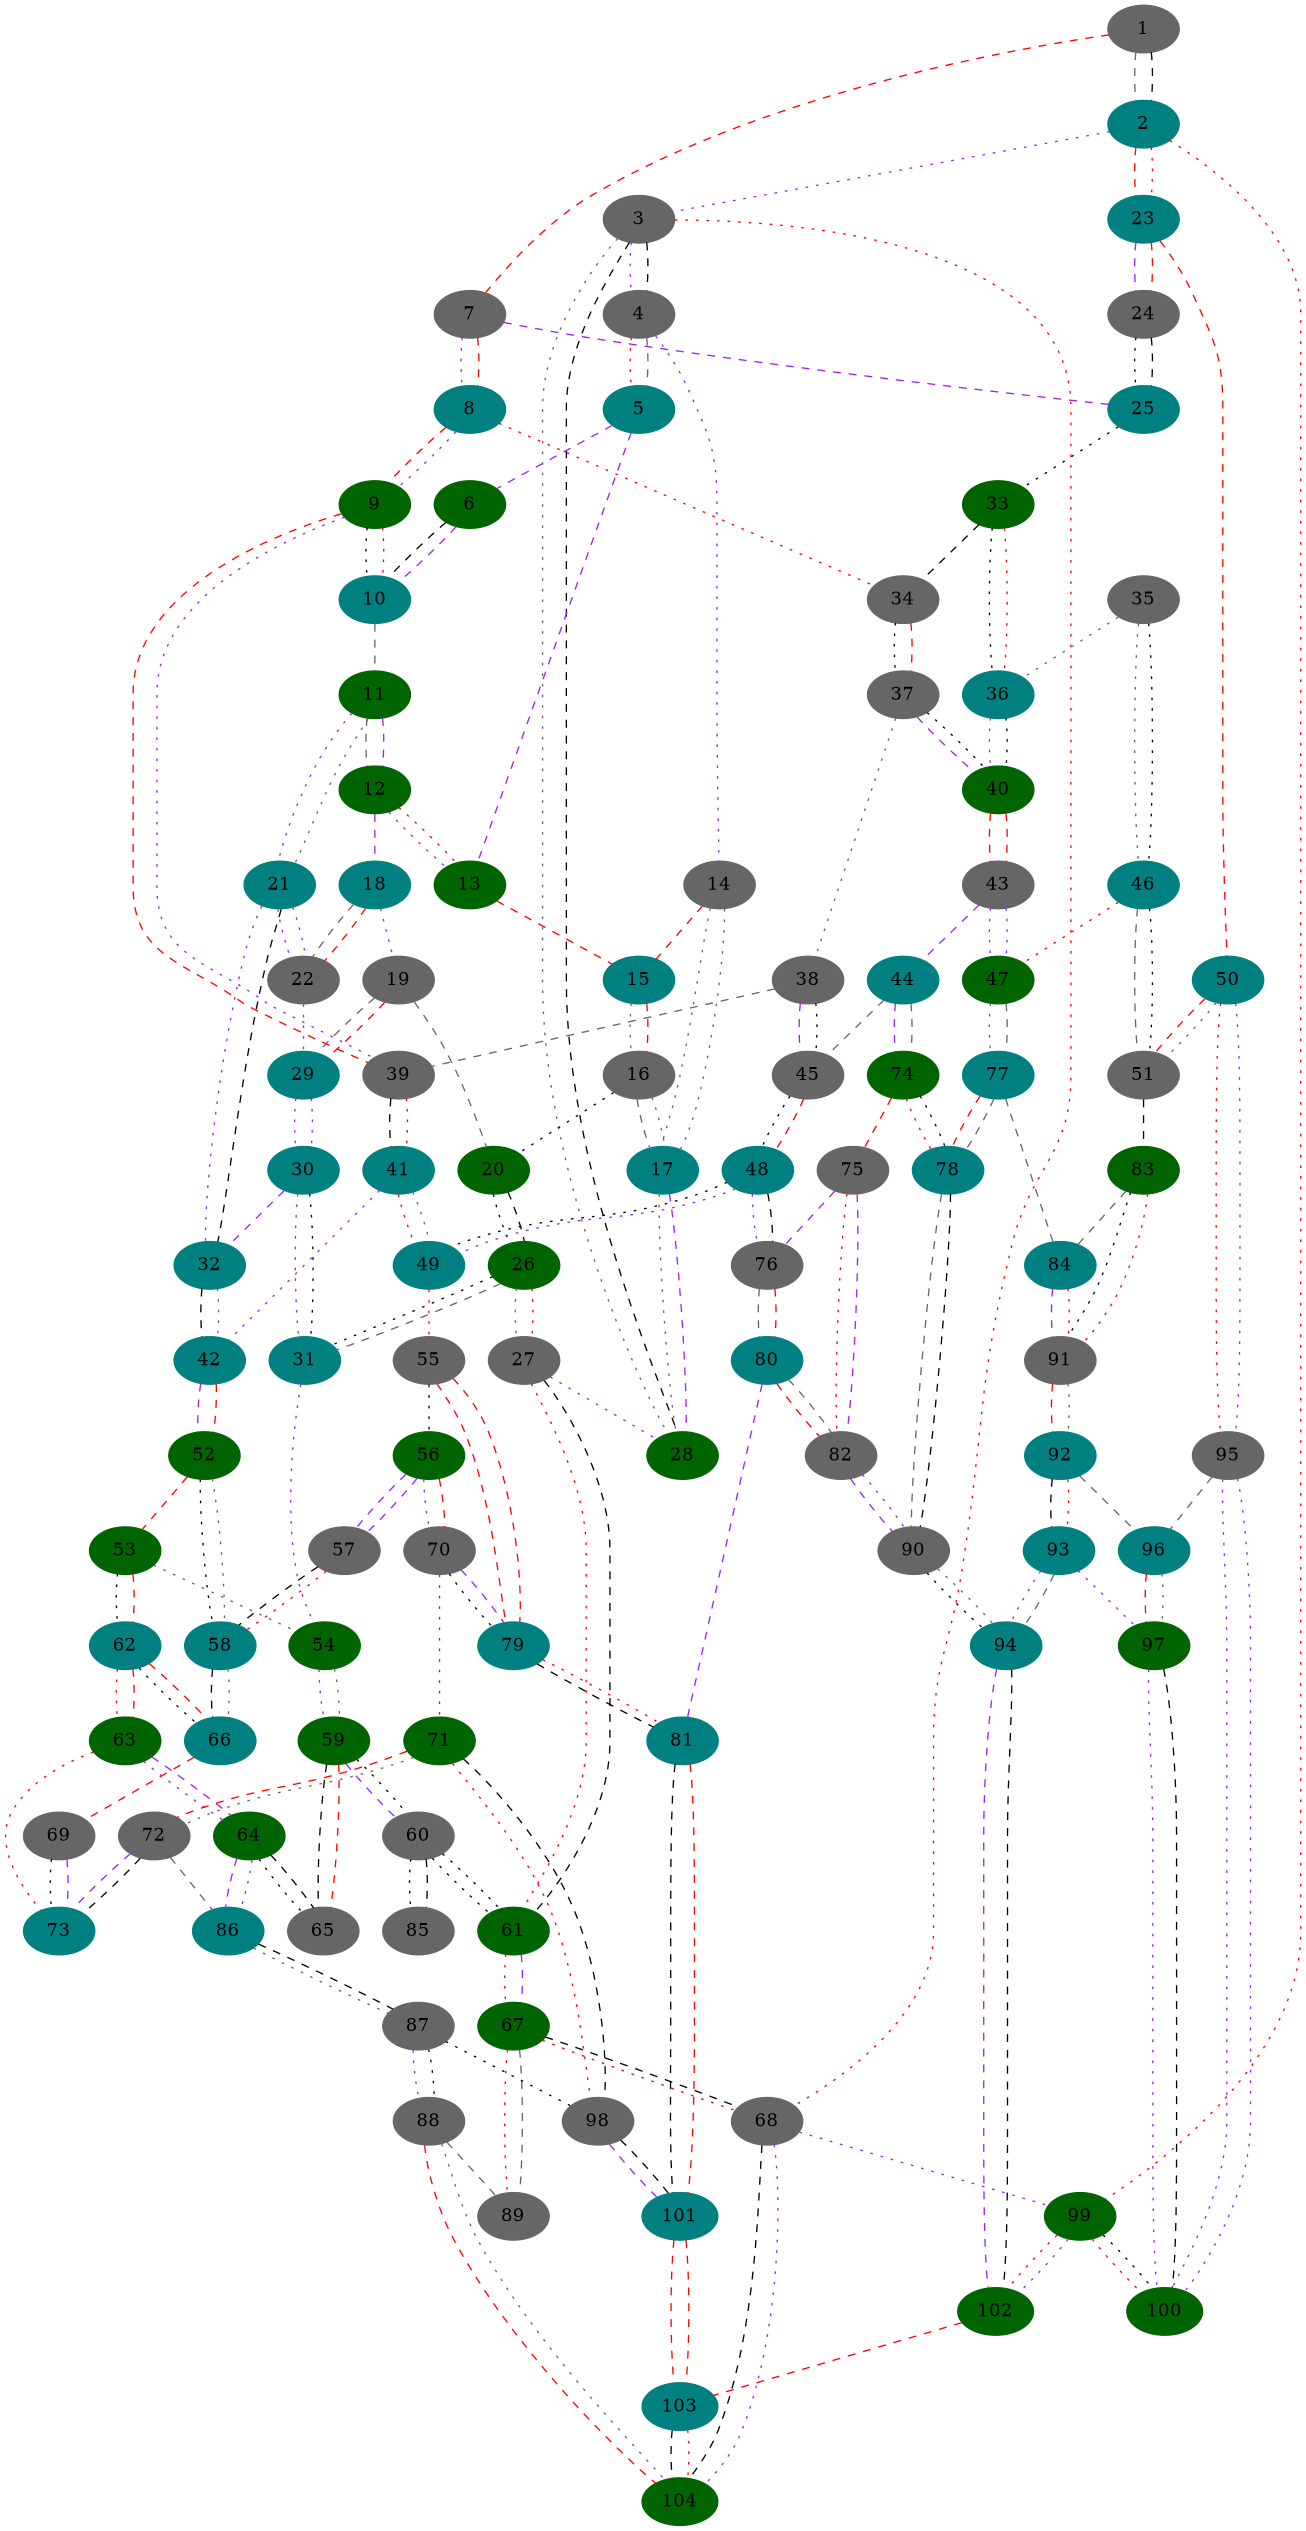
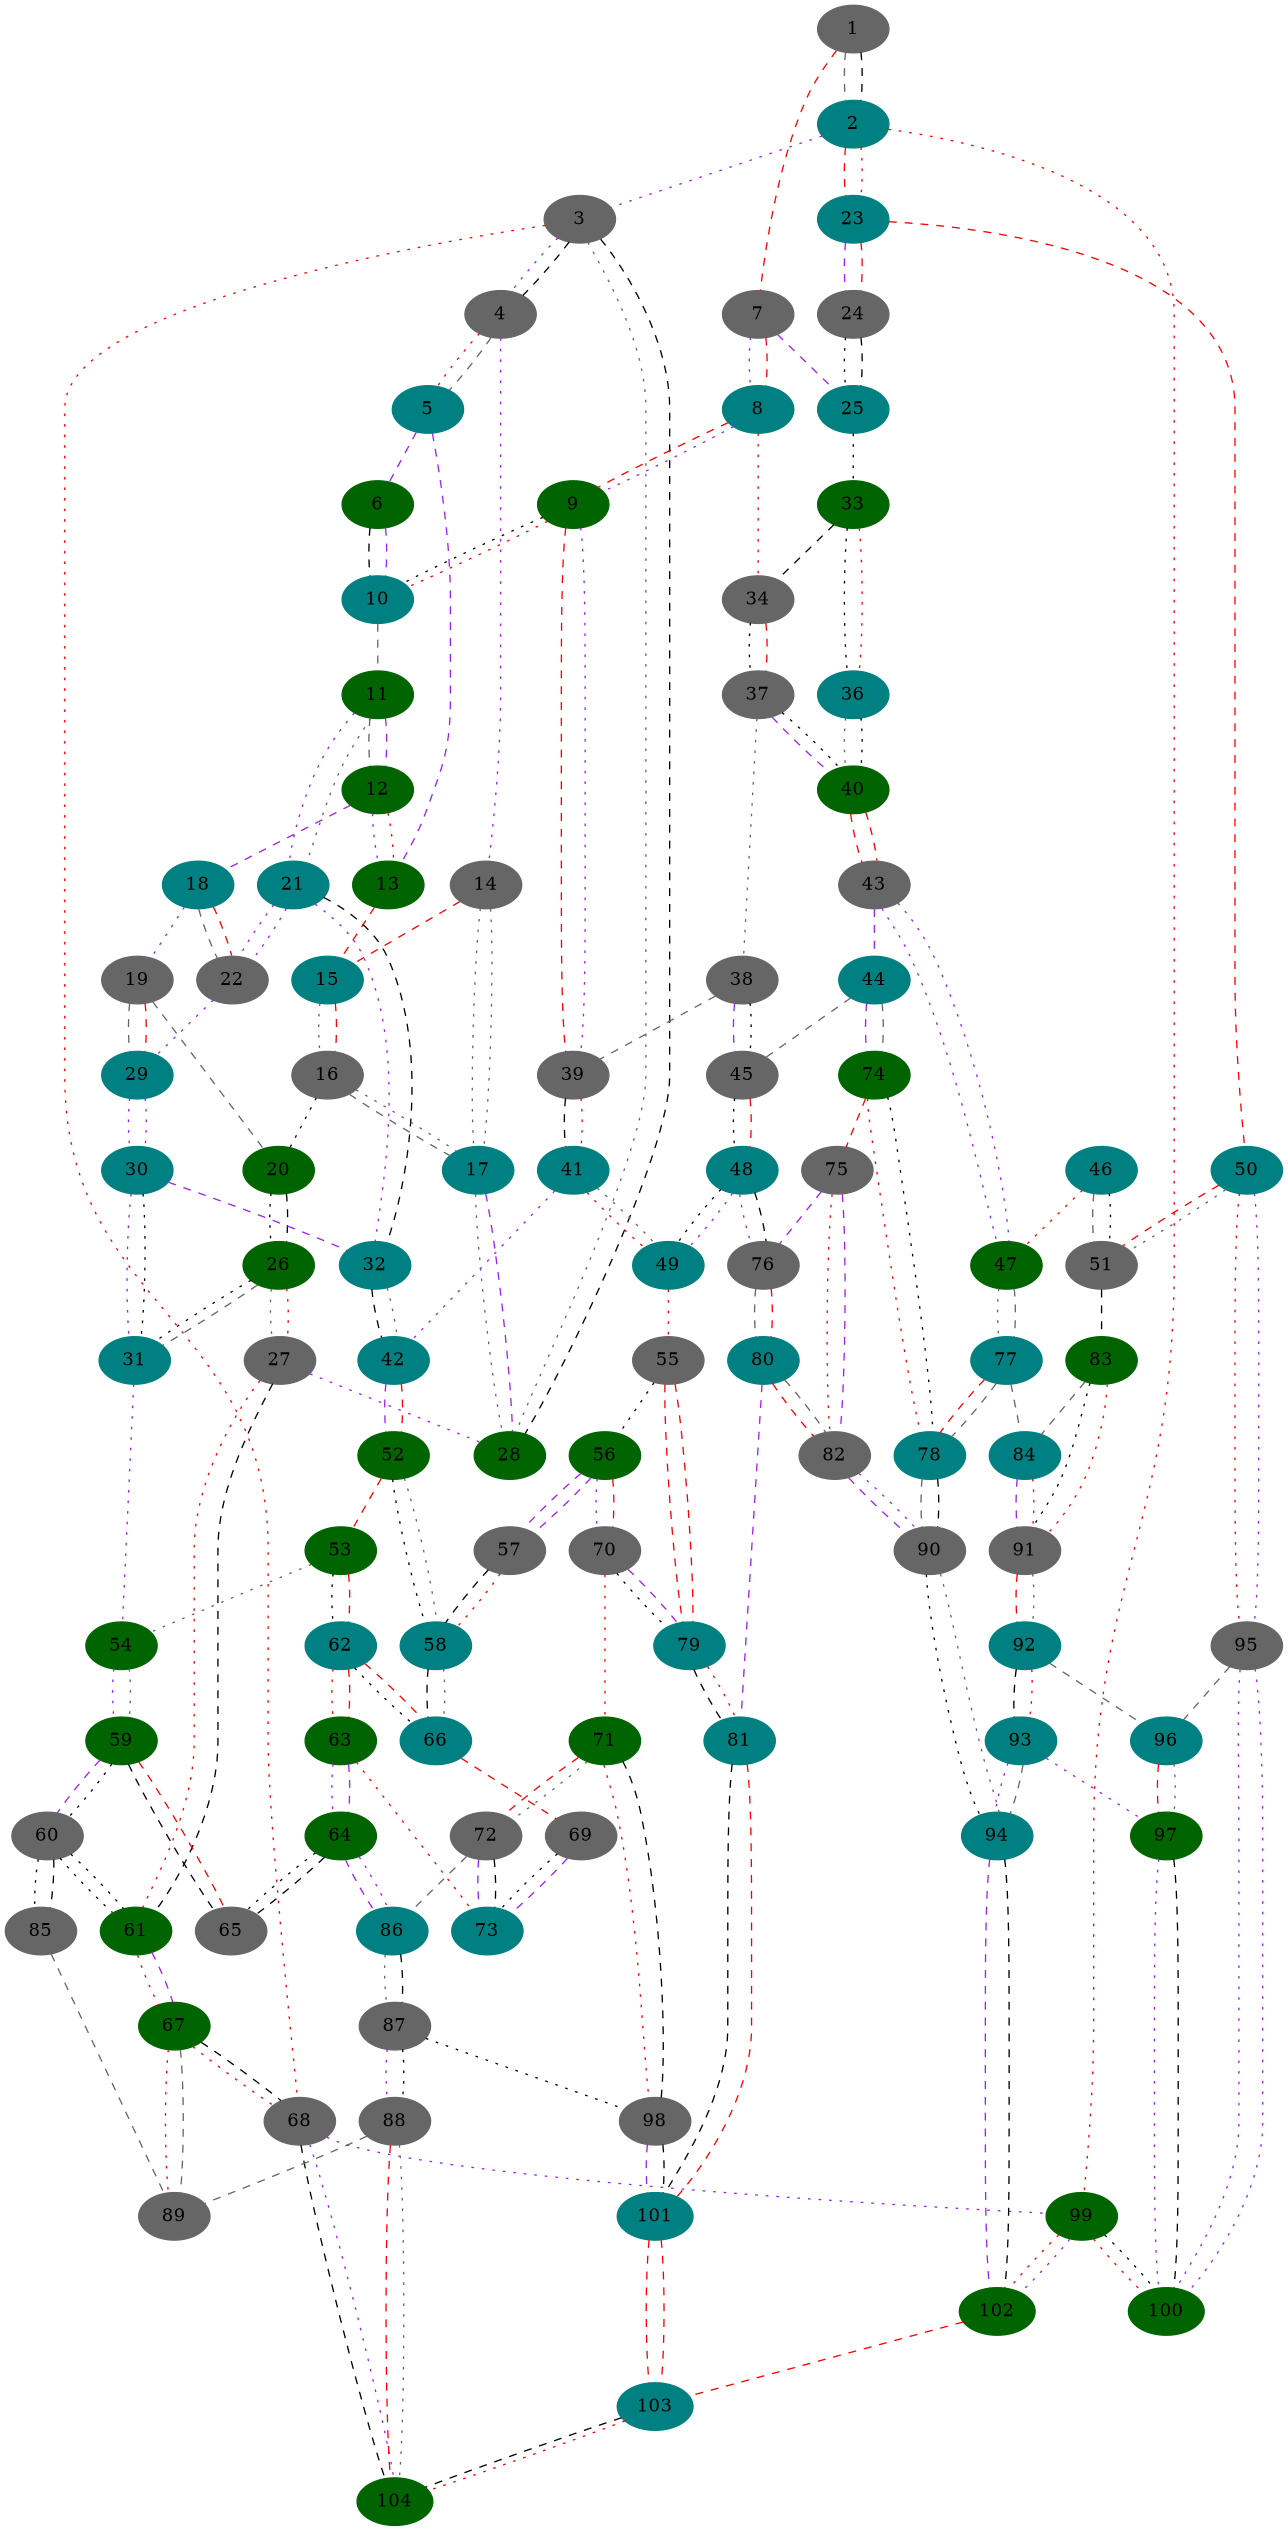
(1144, 600) -> none
none -> (108, 2074)
